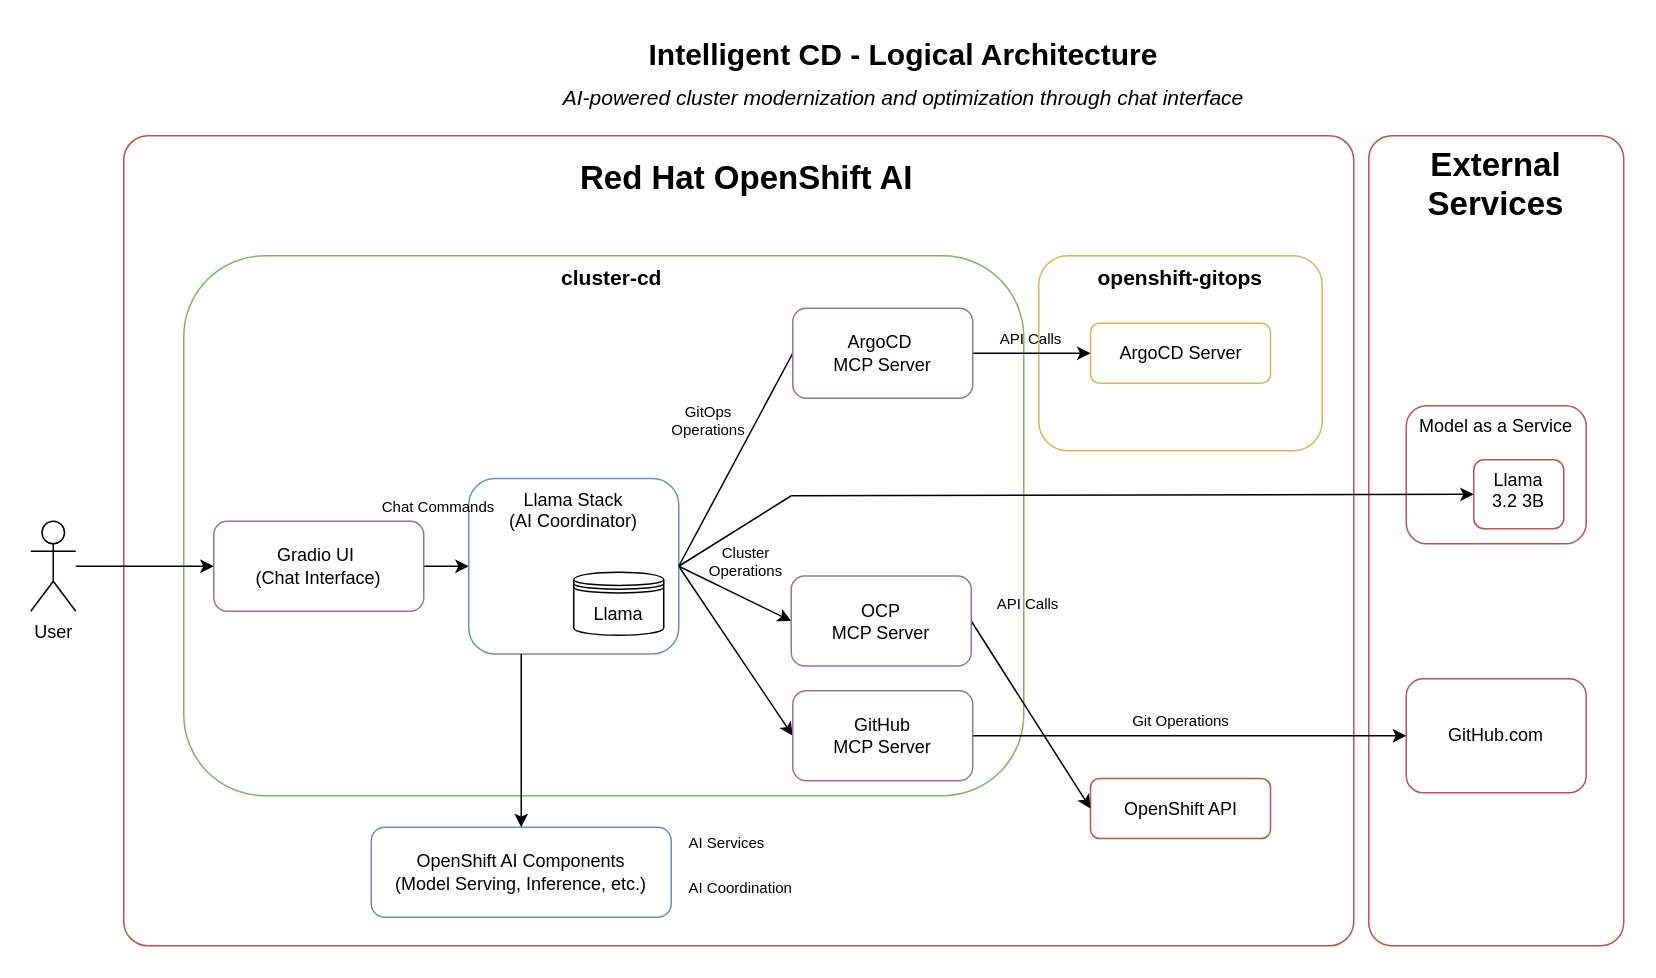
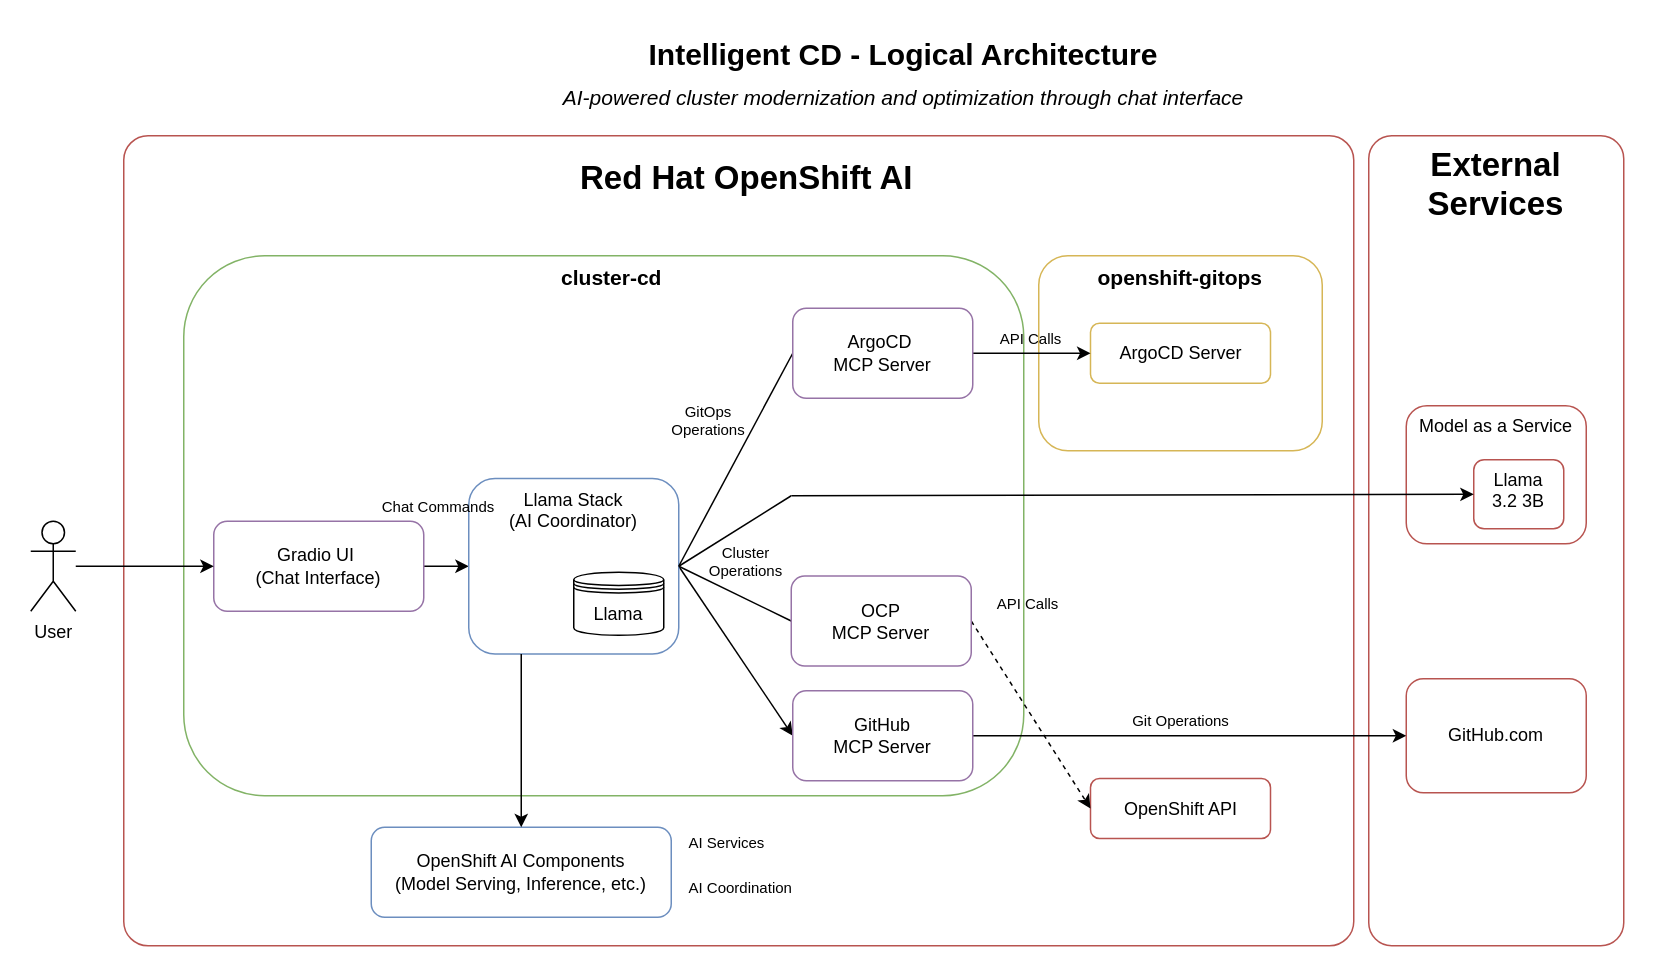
(781, 616) -> (784, 617)
(1028, 710) -> (1028, 710)
